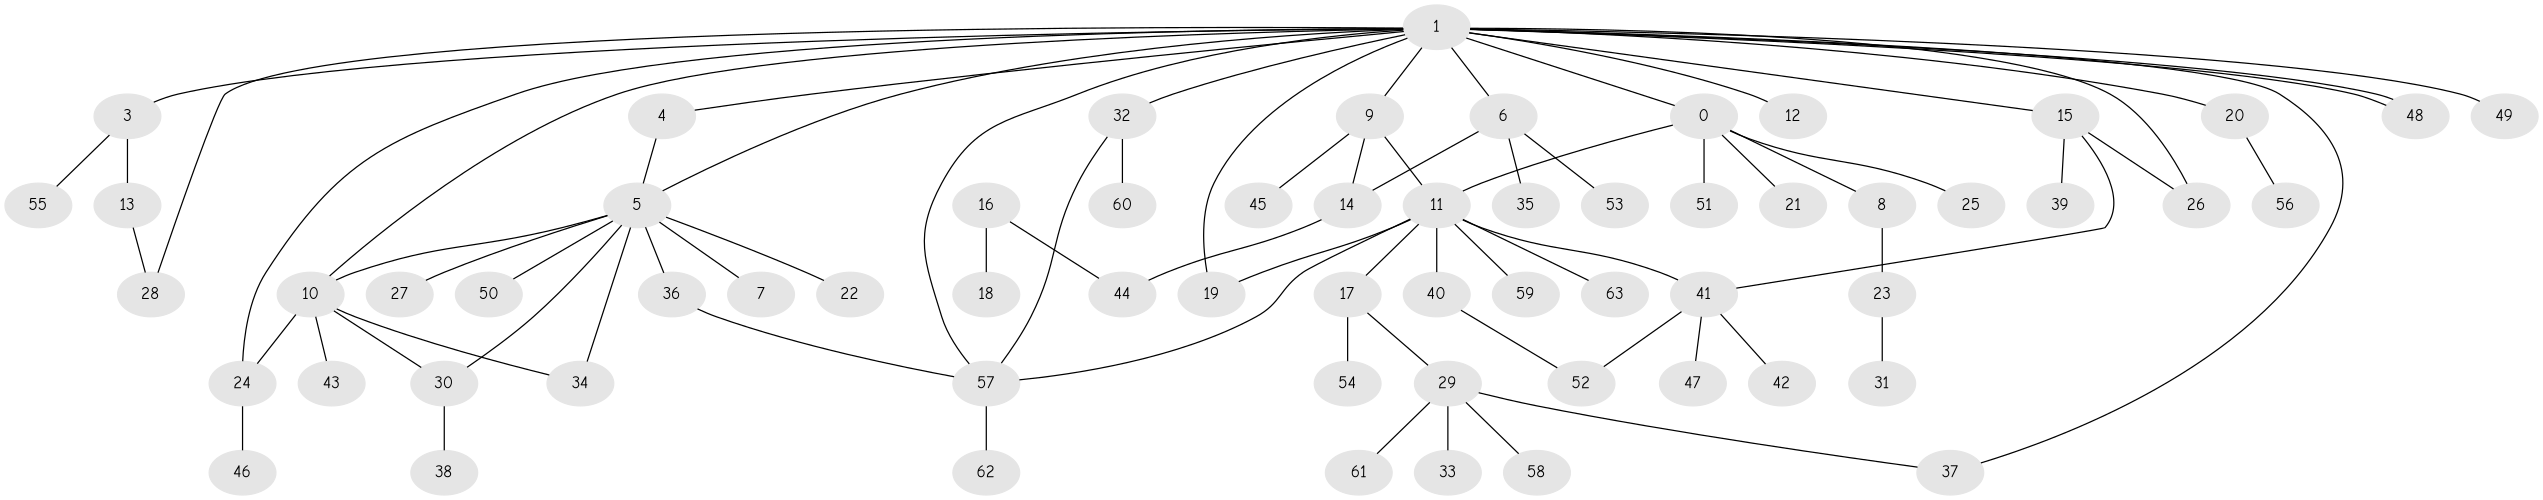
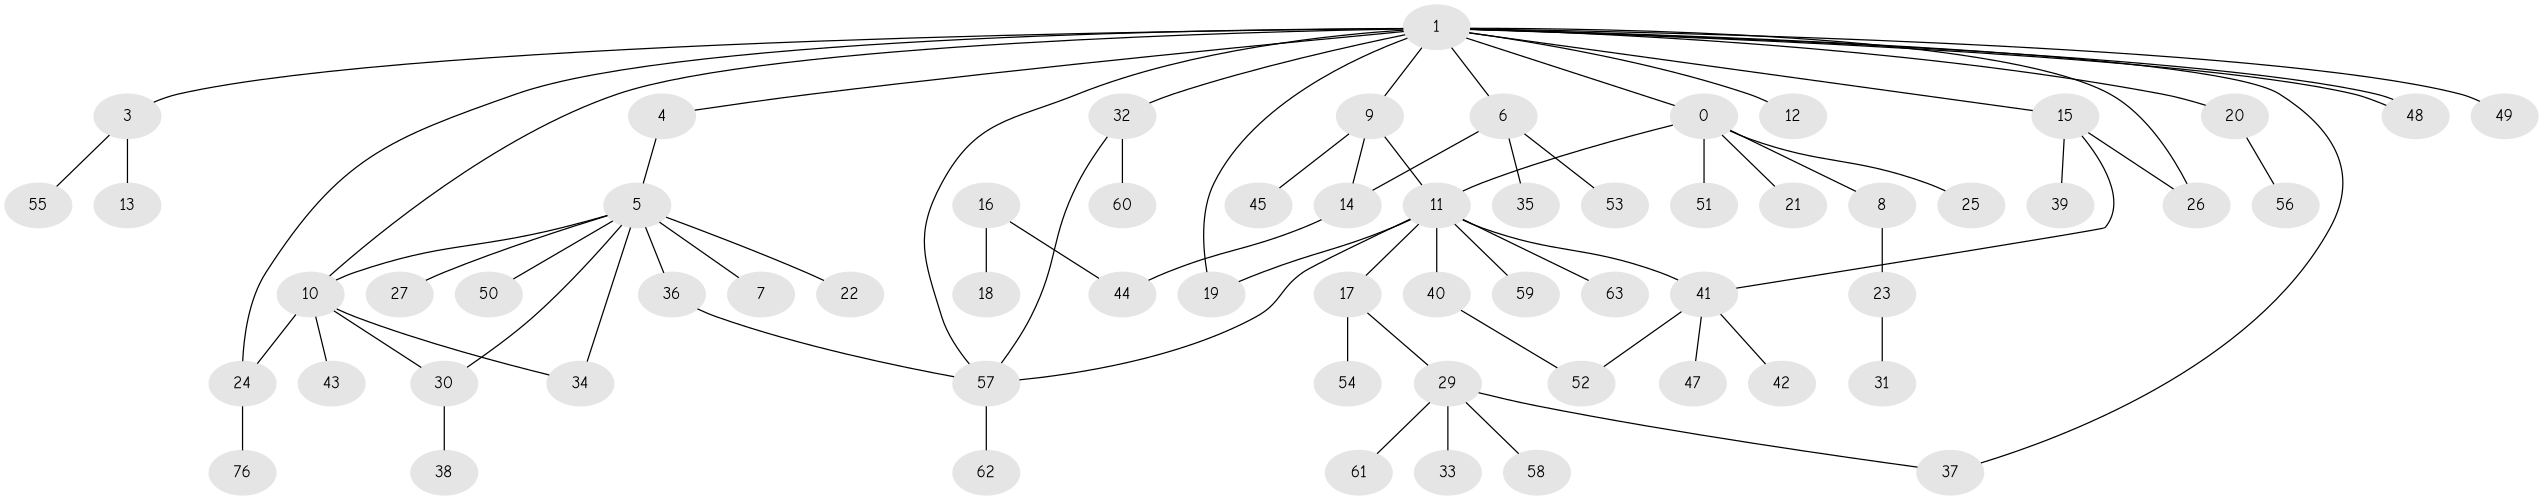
(911, 92) -> none
(151, 295) -> none
(243, 473) -> (243, 473)
